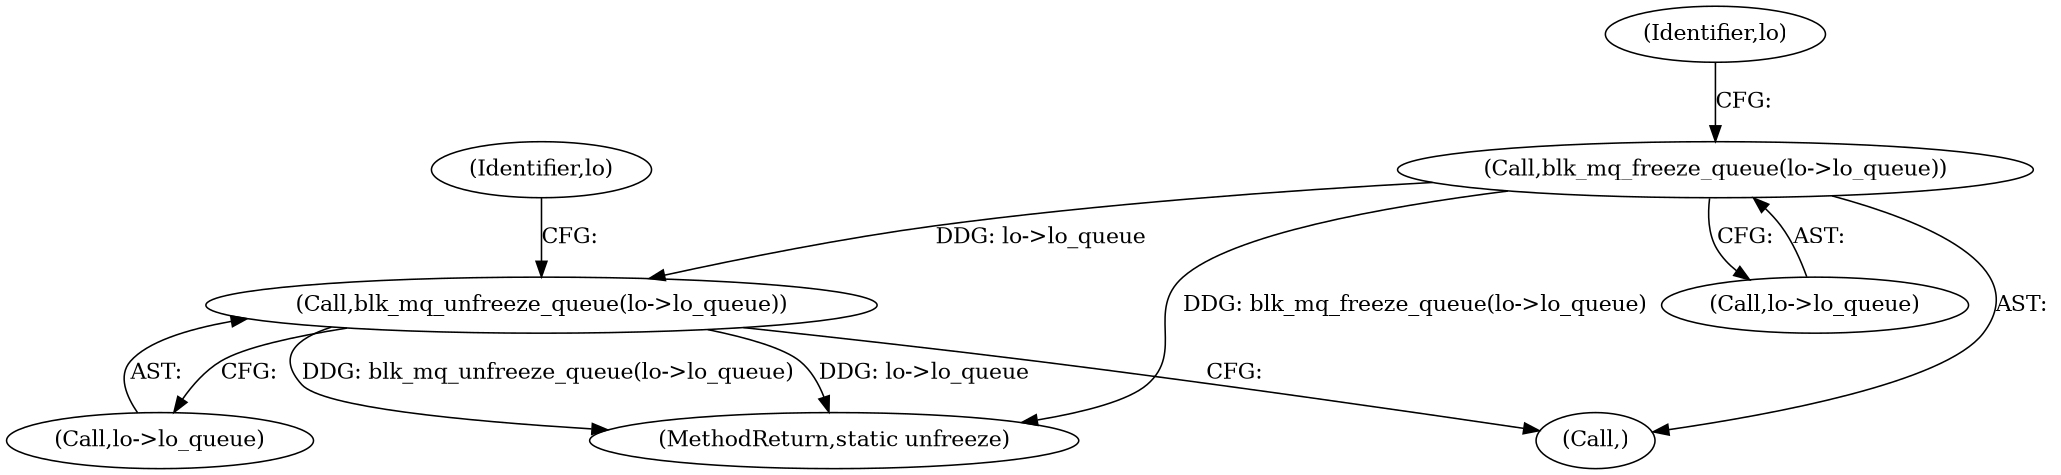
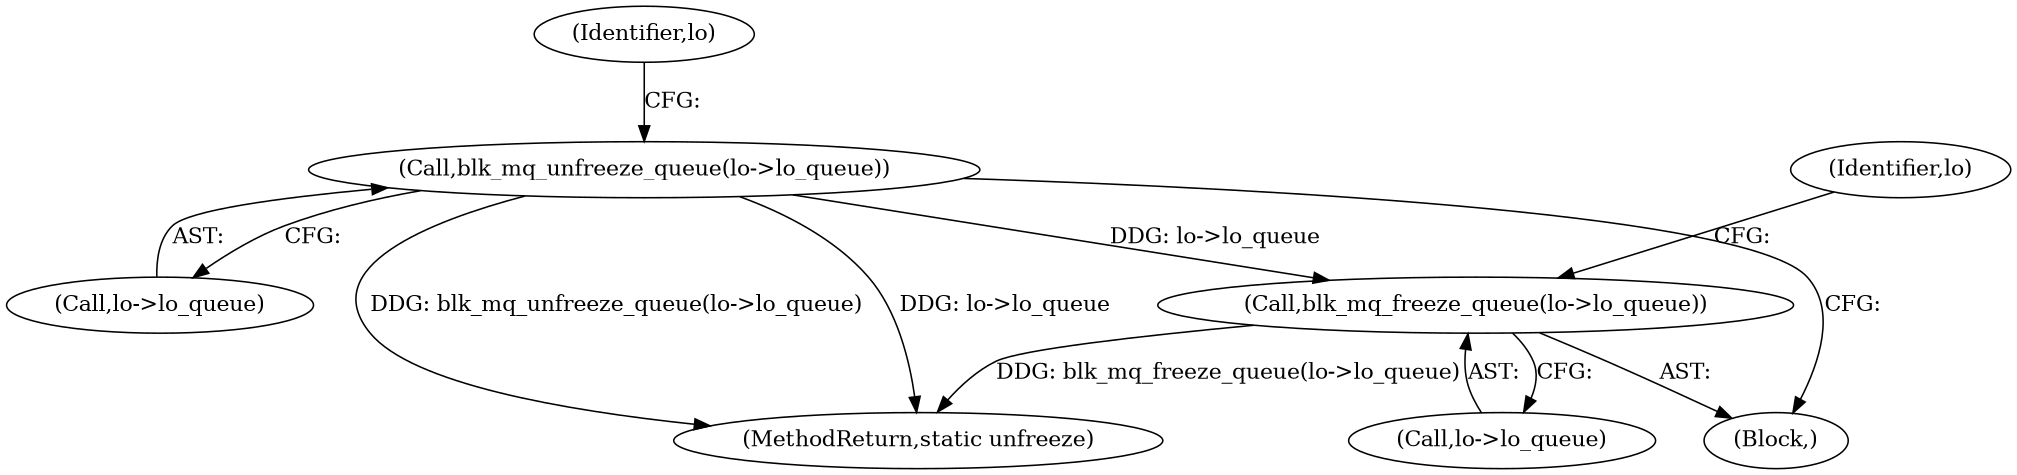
(1047, 213) -> (1053, 236)
(1596, 441) -> (1776, 441)
